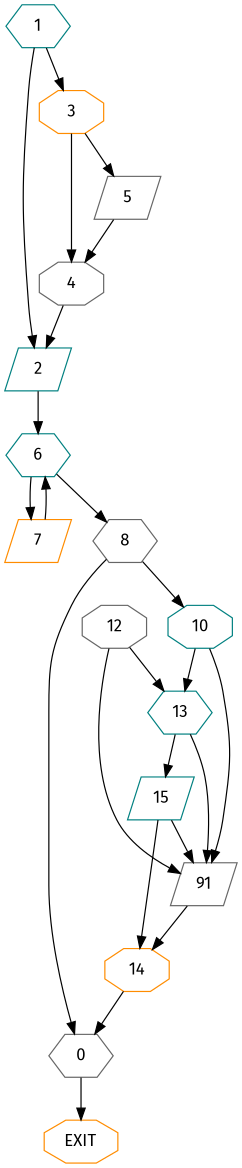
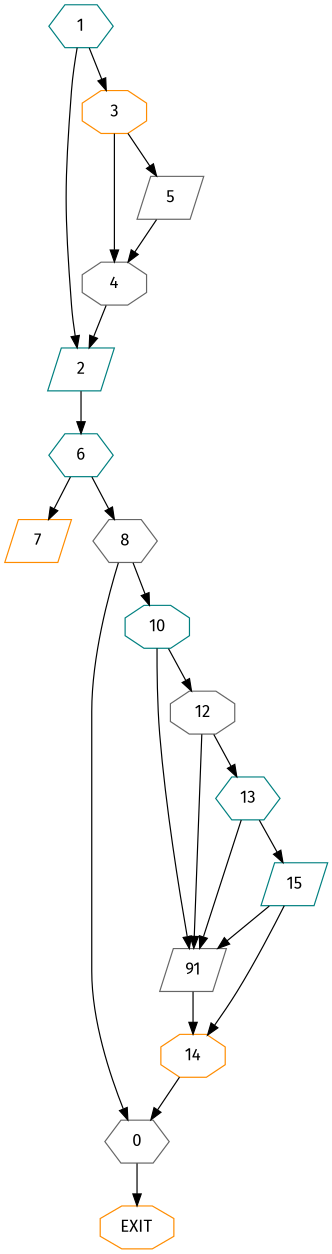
(46, 504) -> none
(191, 664) -> (177, 665)
